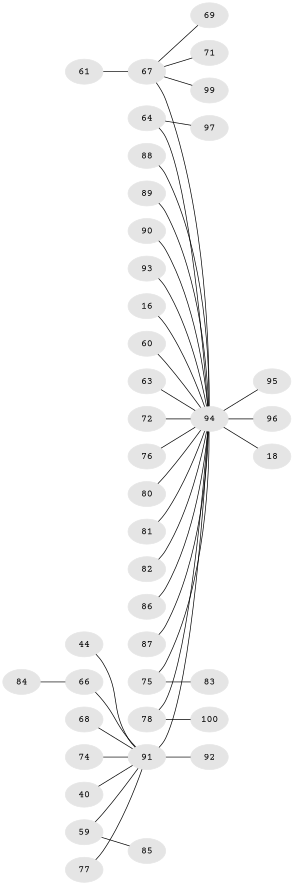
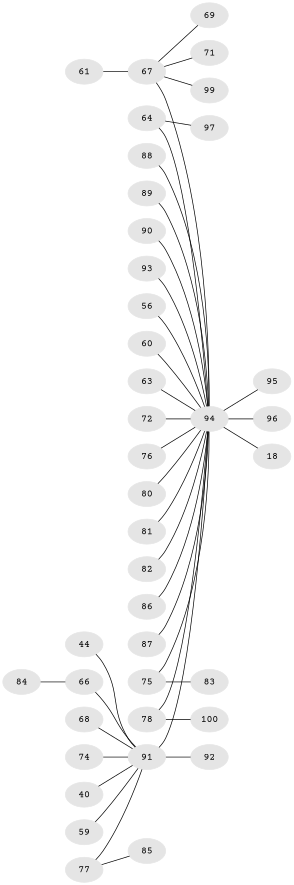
(147, 306) -> (147, 306)
(116, 842) -> (116, 860)
